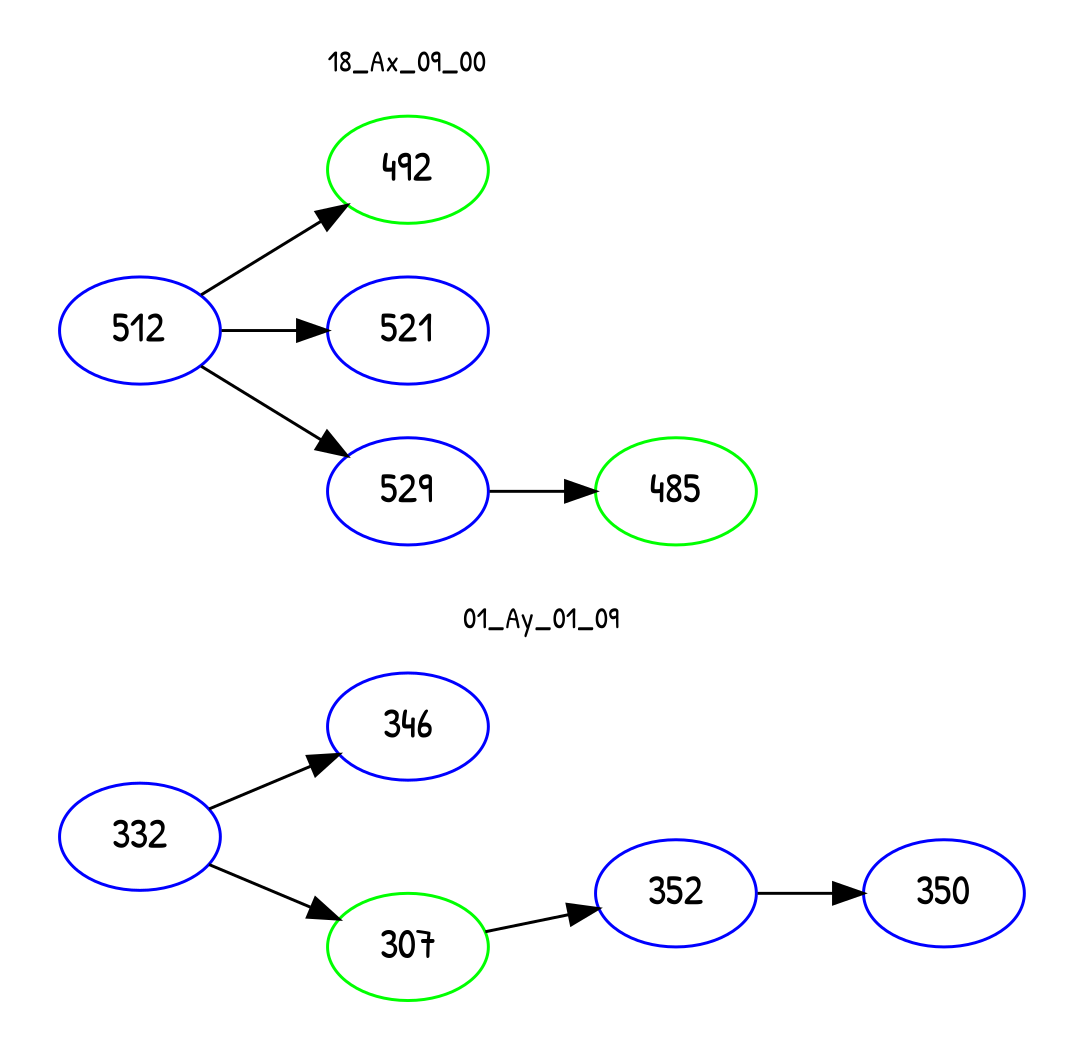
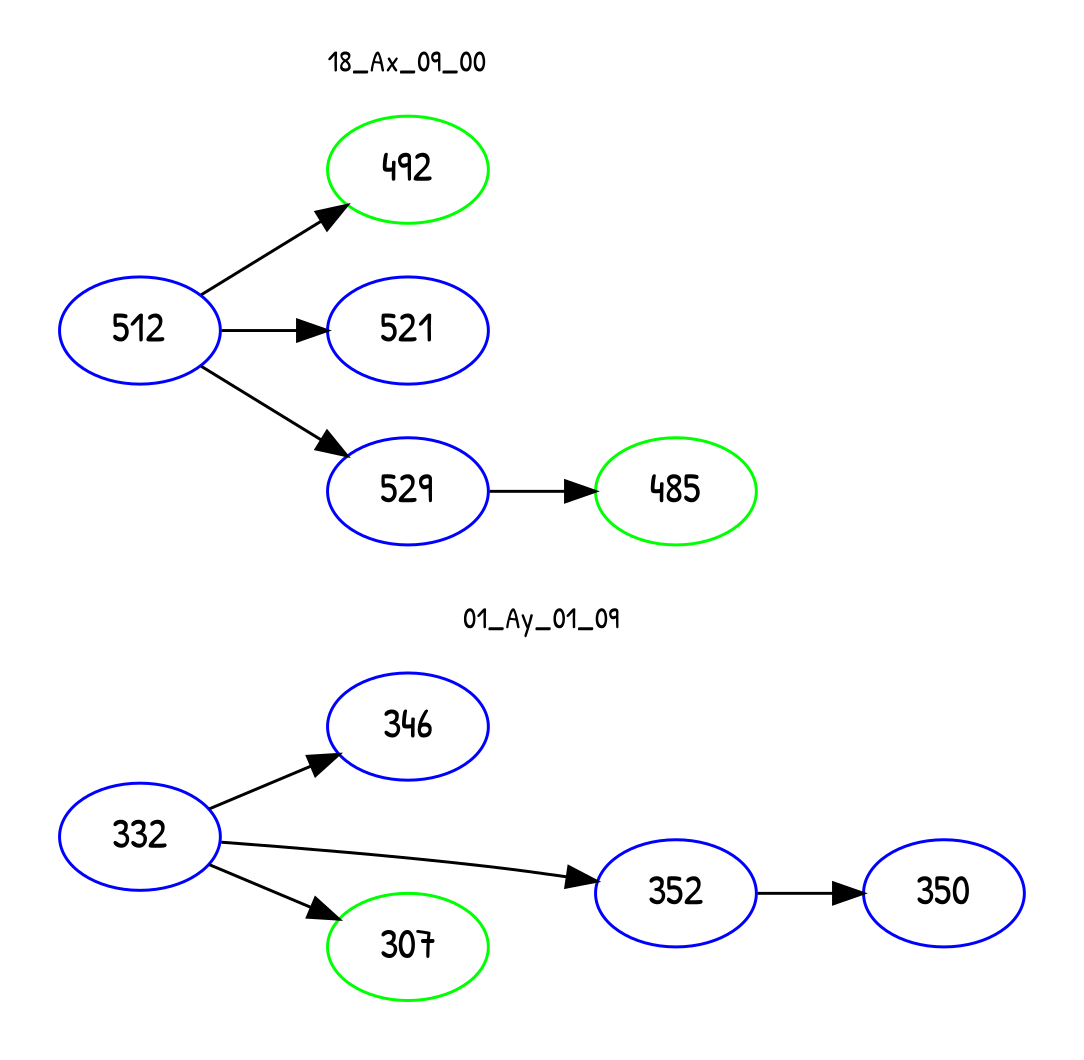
(527, 923) -> (394, 857)
